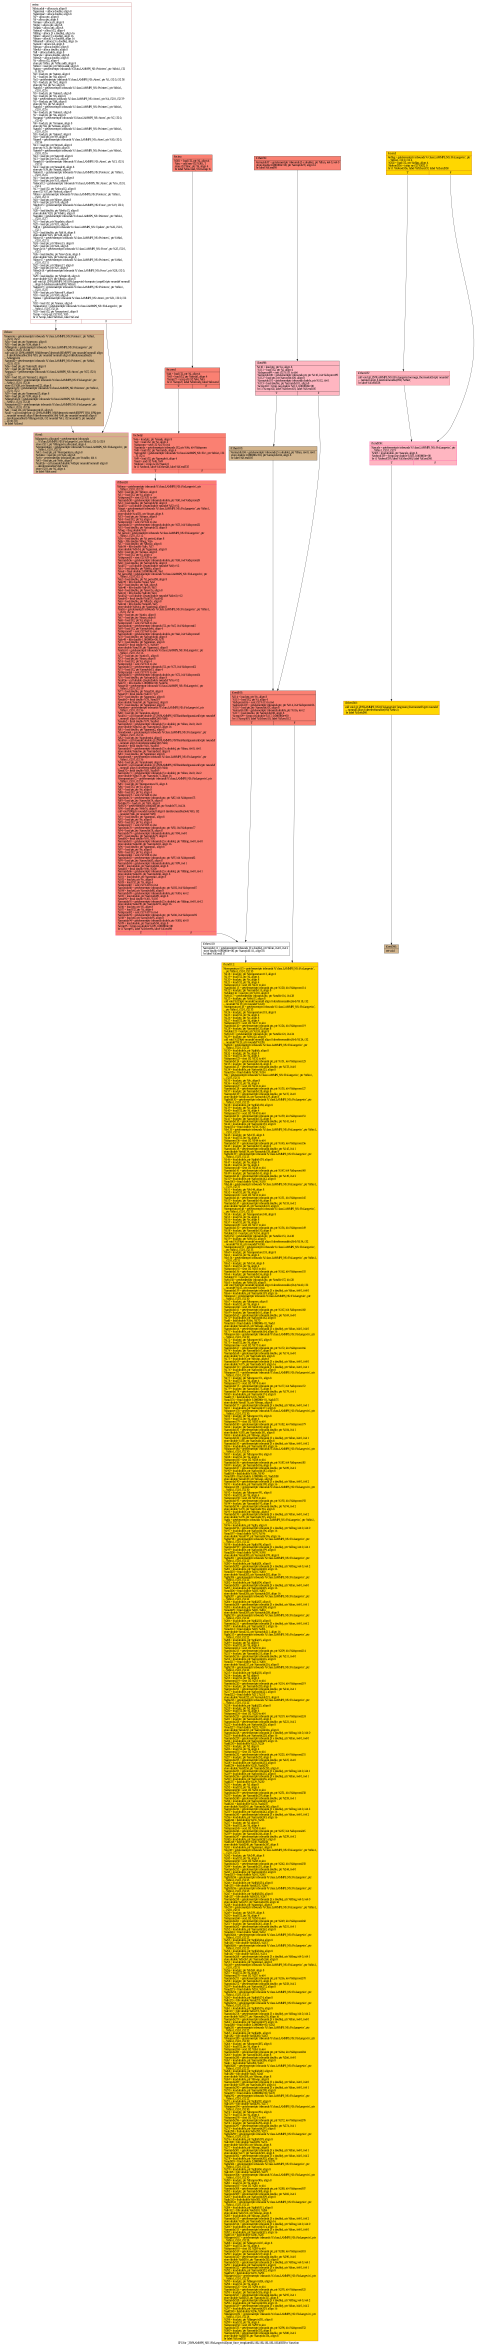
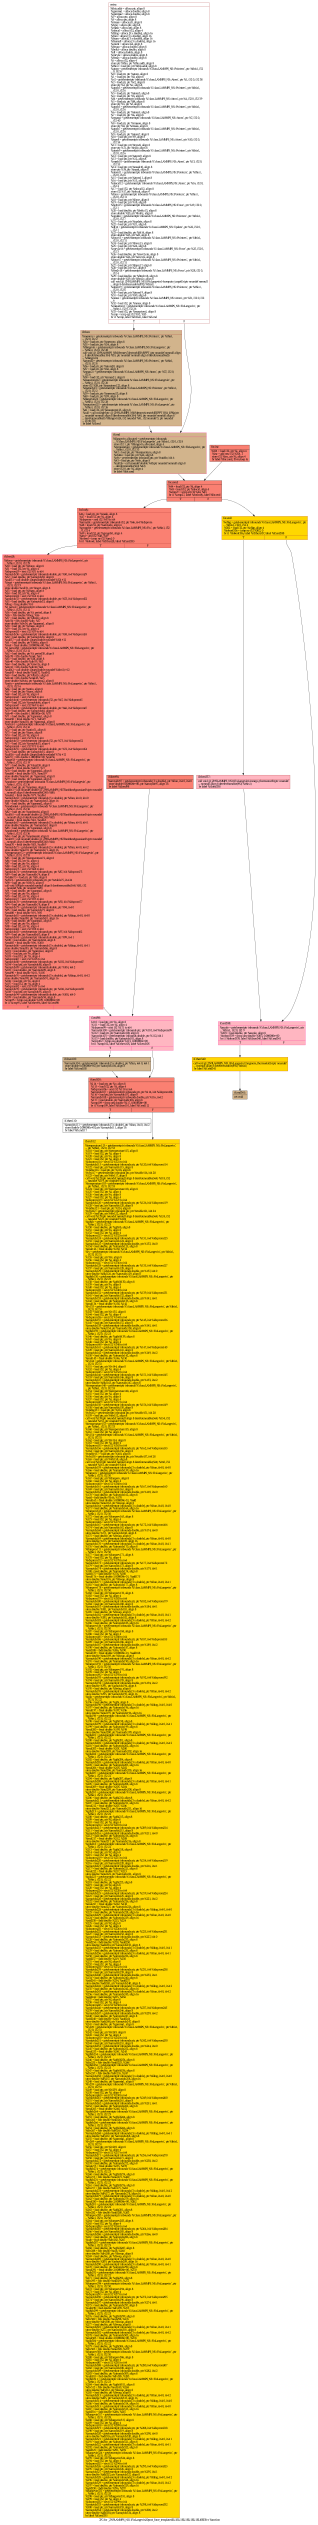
(297, 378) -> (131, 1033)
none -> (181, 477)
none -> (239, 504)
(227, 936) -> (106, 1011)
